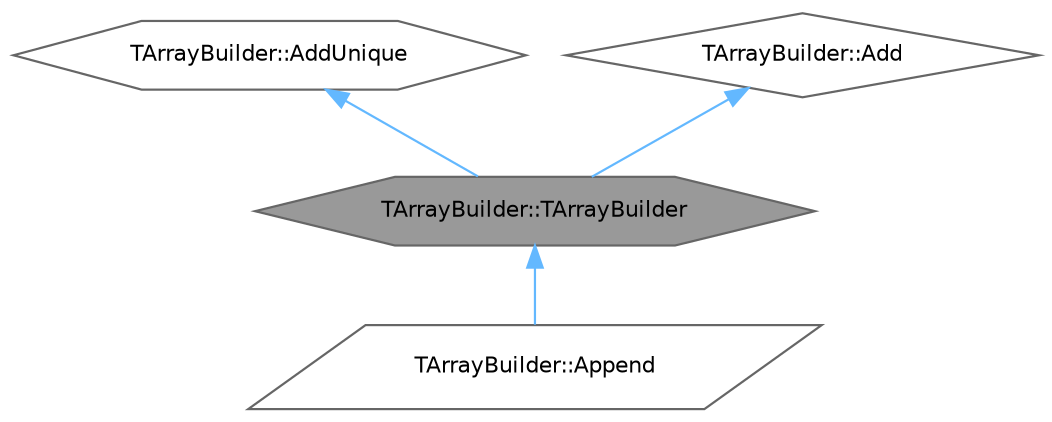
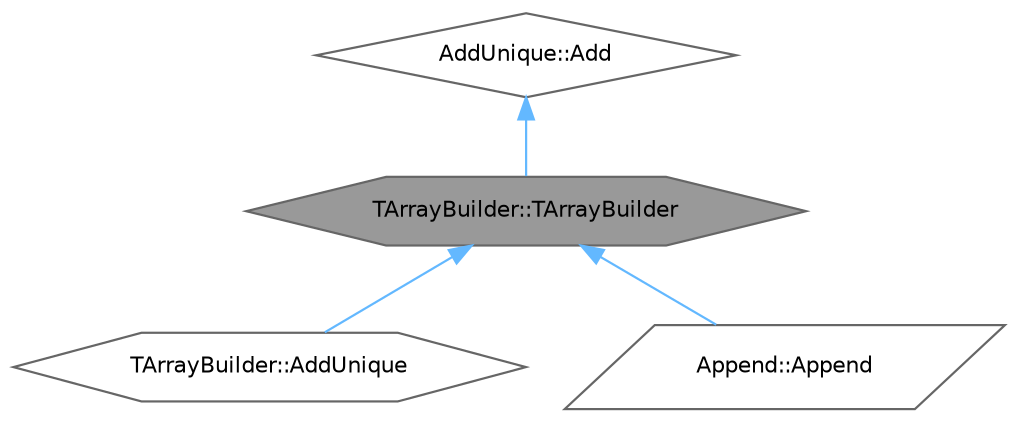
(803, 55) -> (526, 55)
(411, 138) -> (389, 295)
(535, 367) -> (785, 367)
